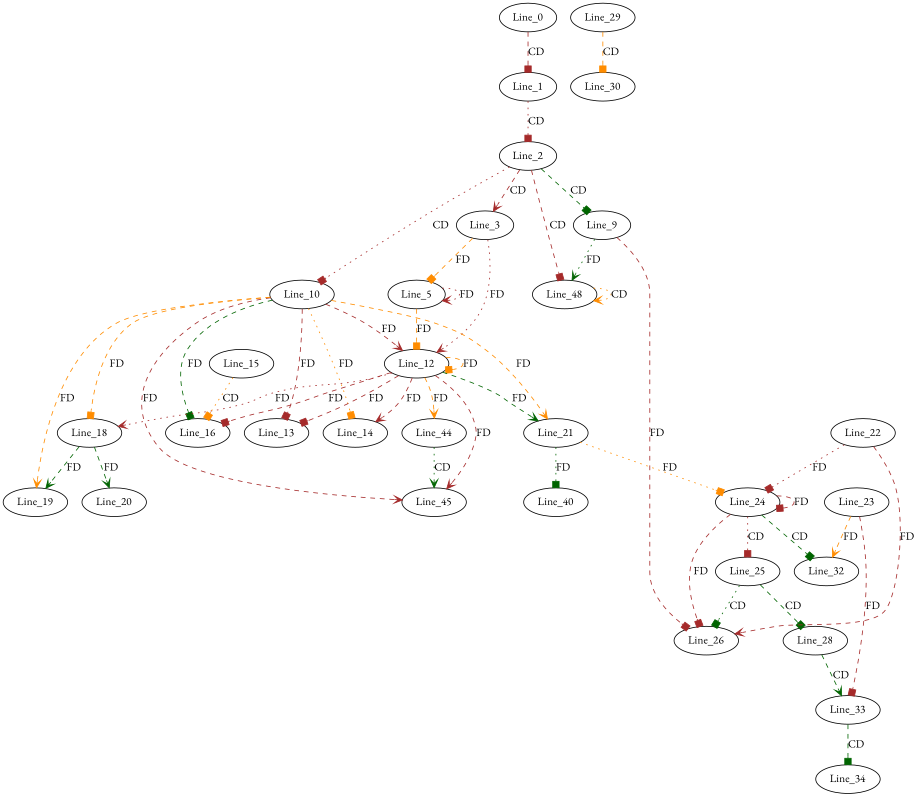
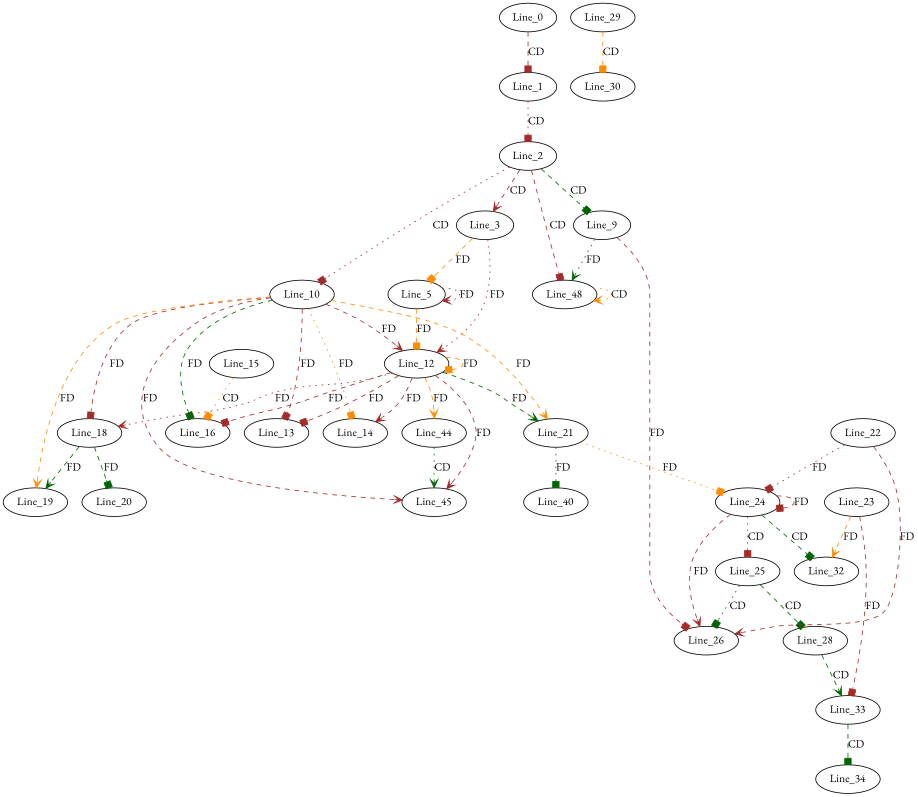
(135, 322) -> (135, 322)
(100, 464) -> (100, 464)
(693, 560) -> (693, 560)
